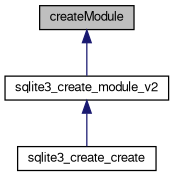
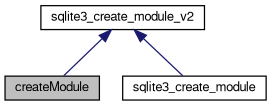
(87, 59) -> (83, 57)
(87, 159) -> (194, 88)
